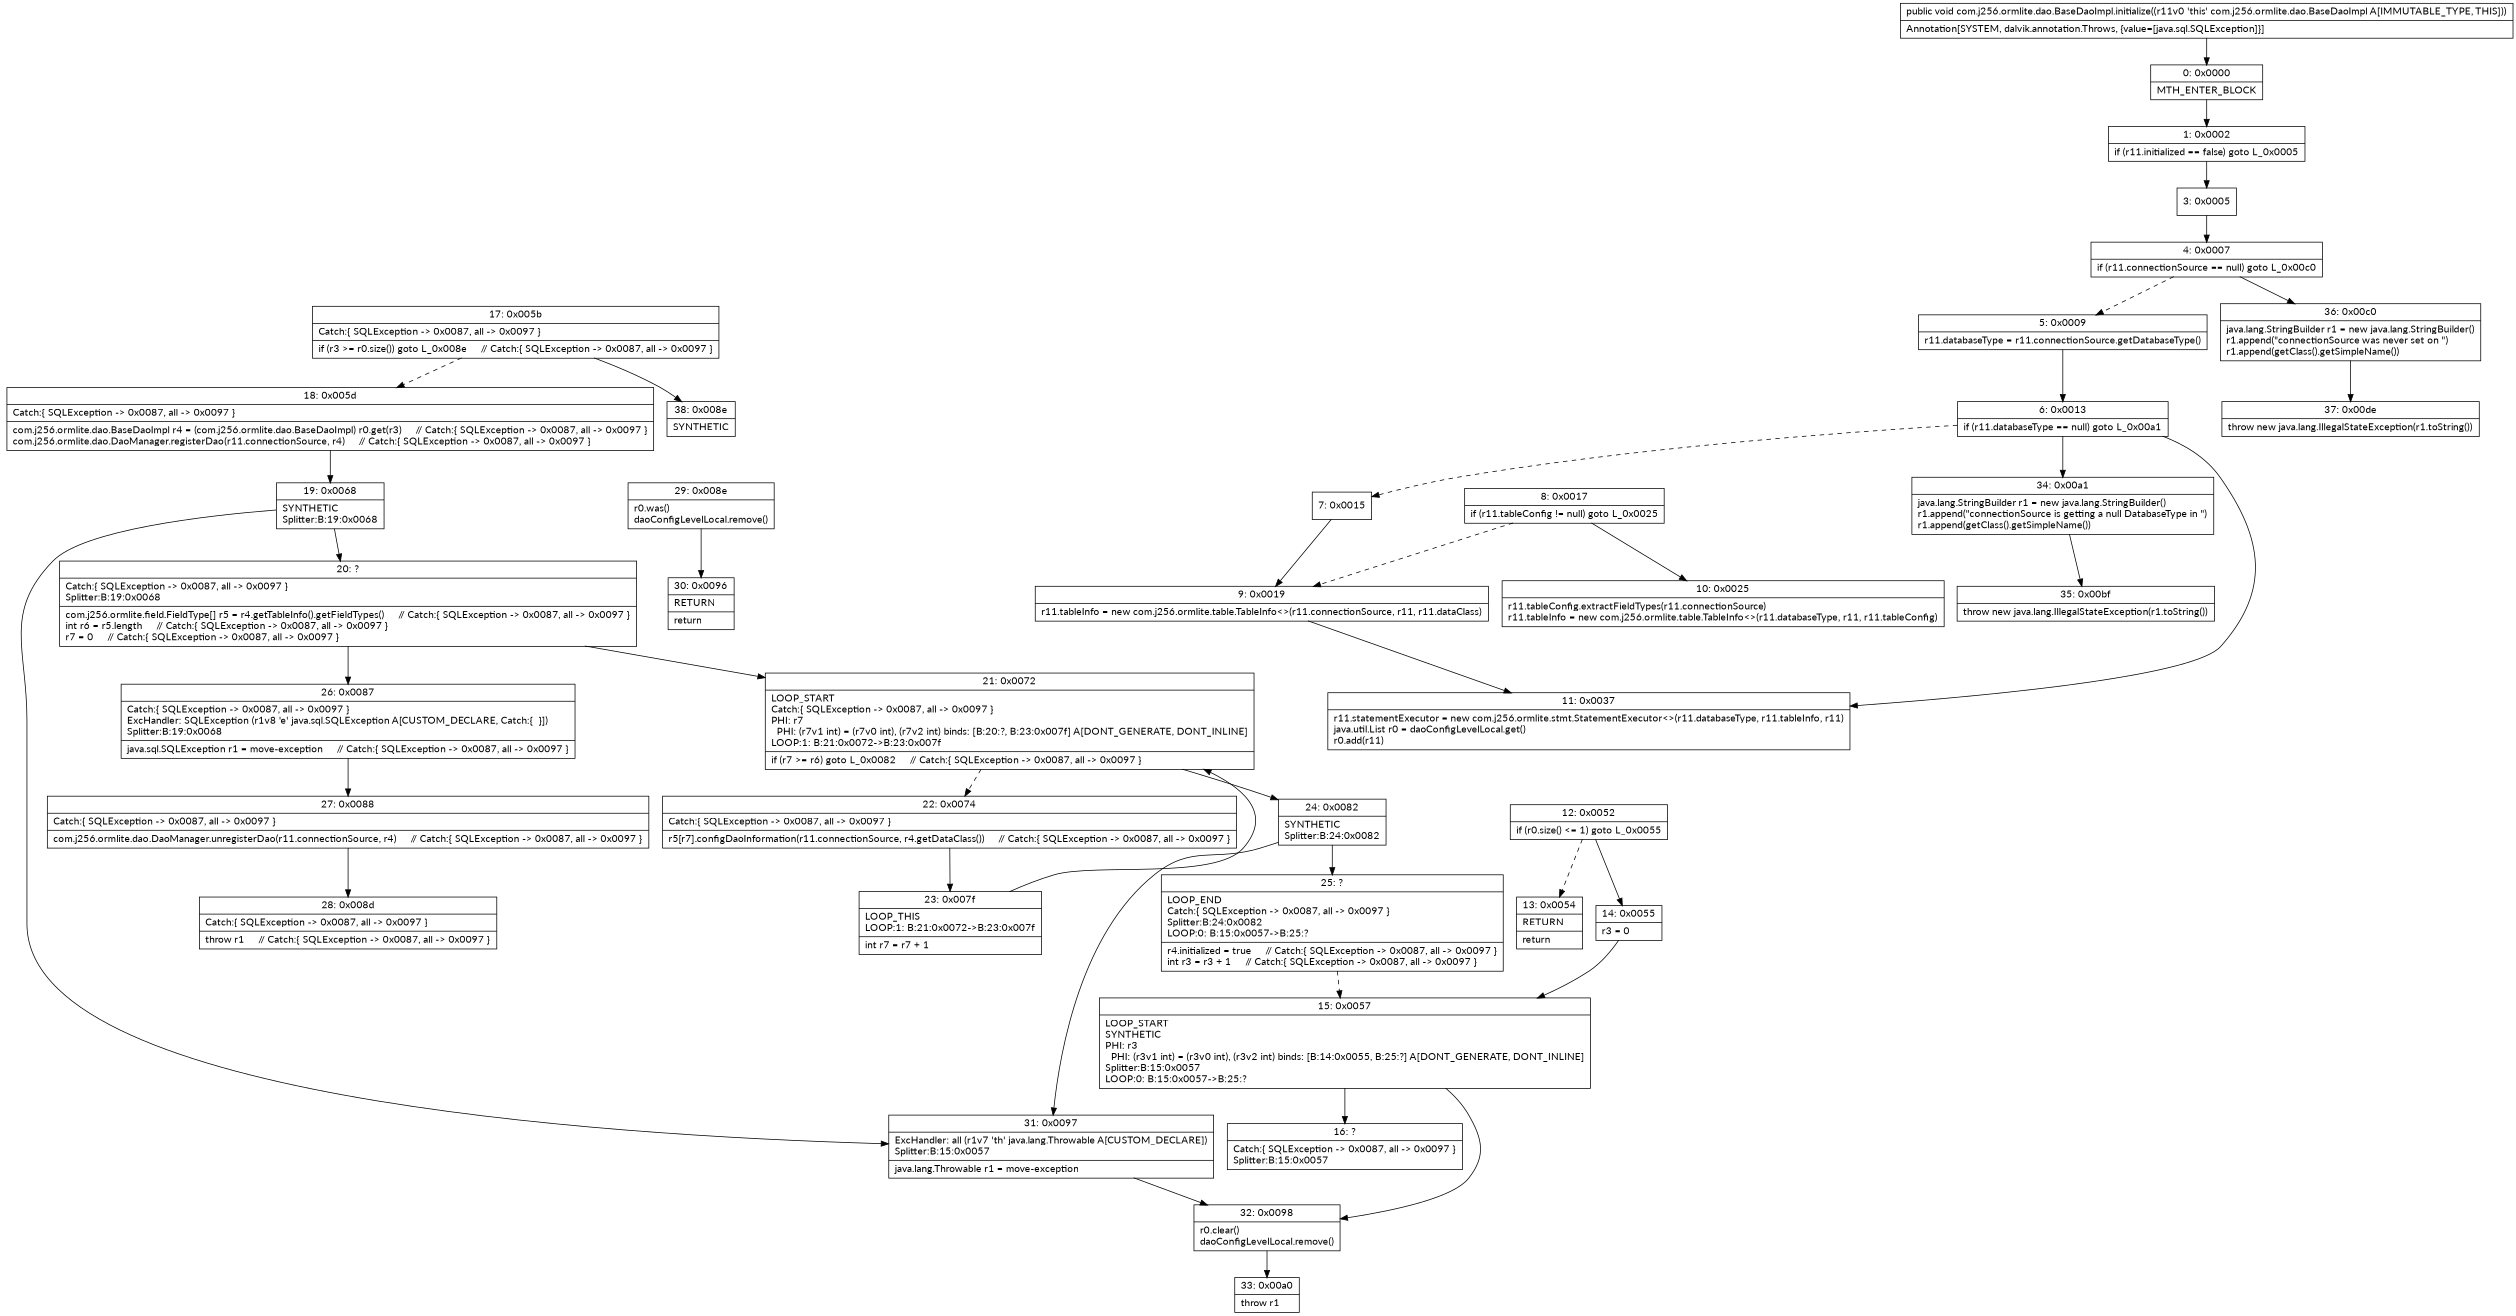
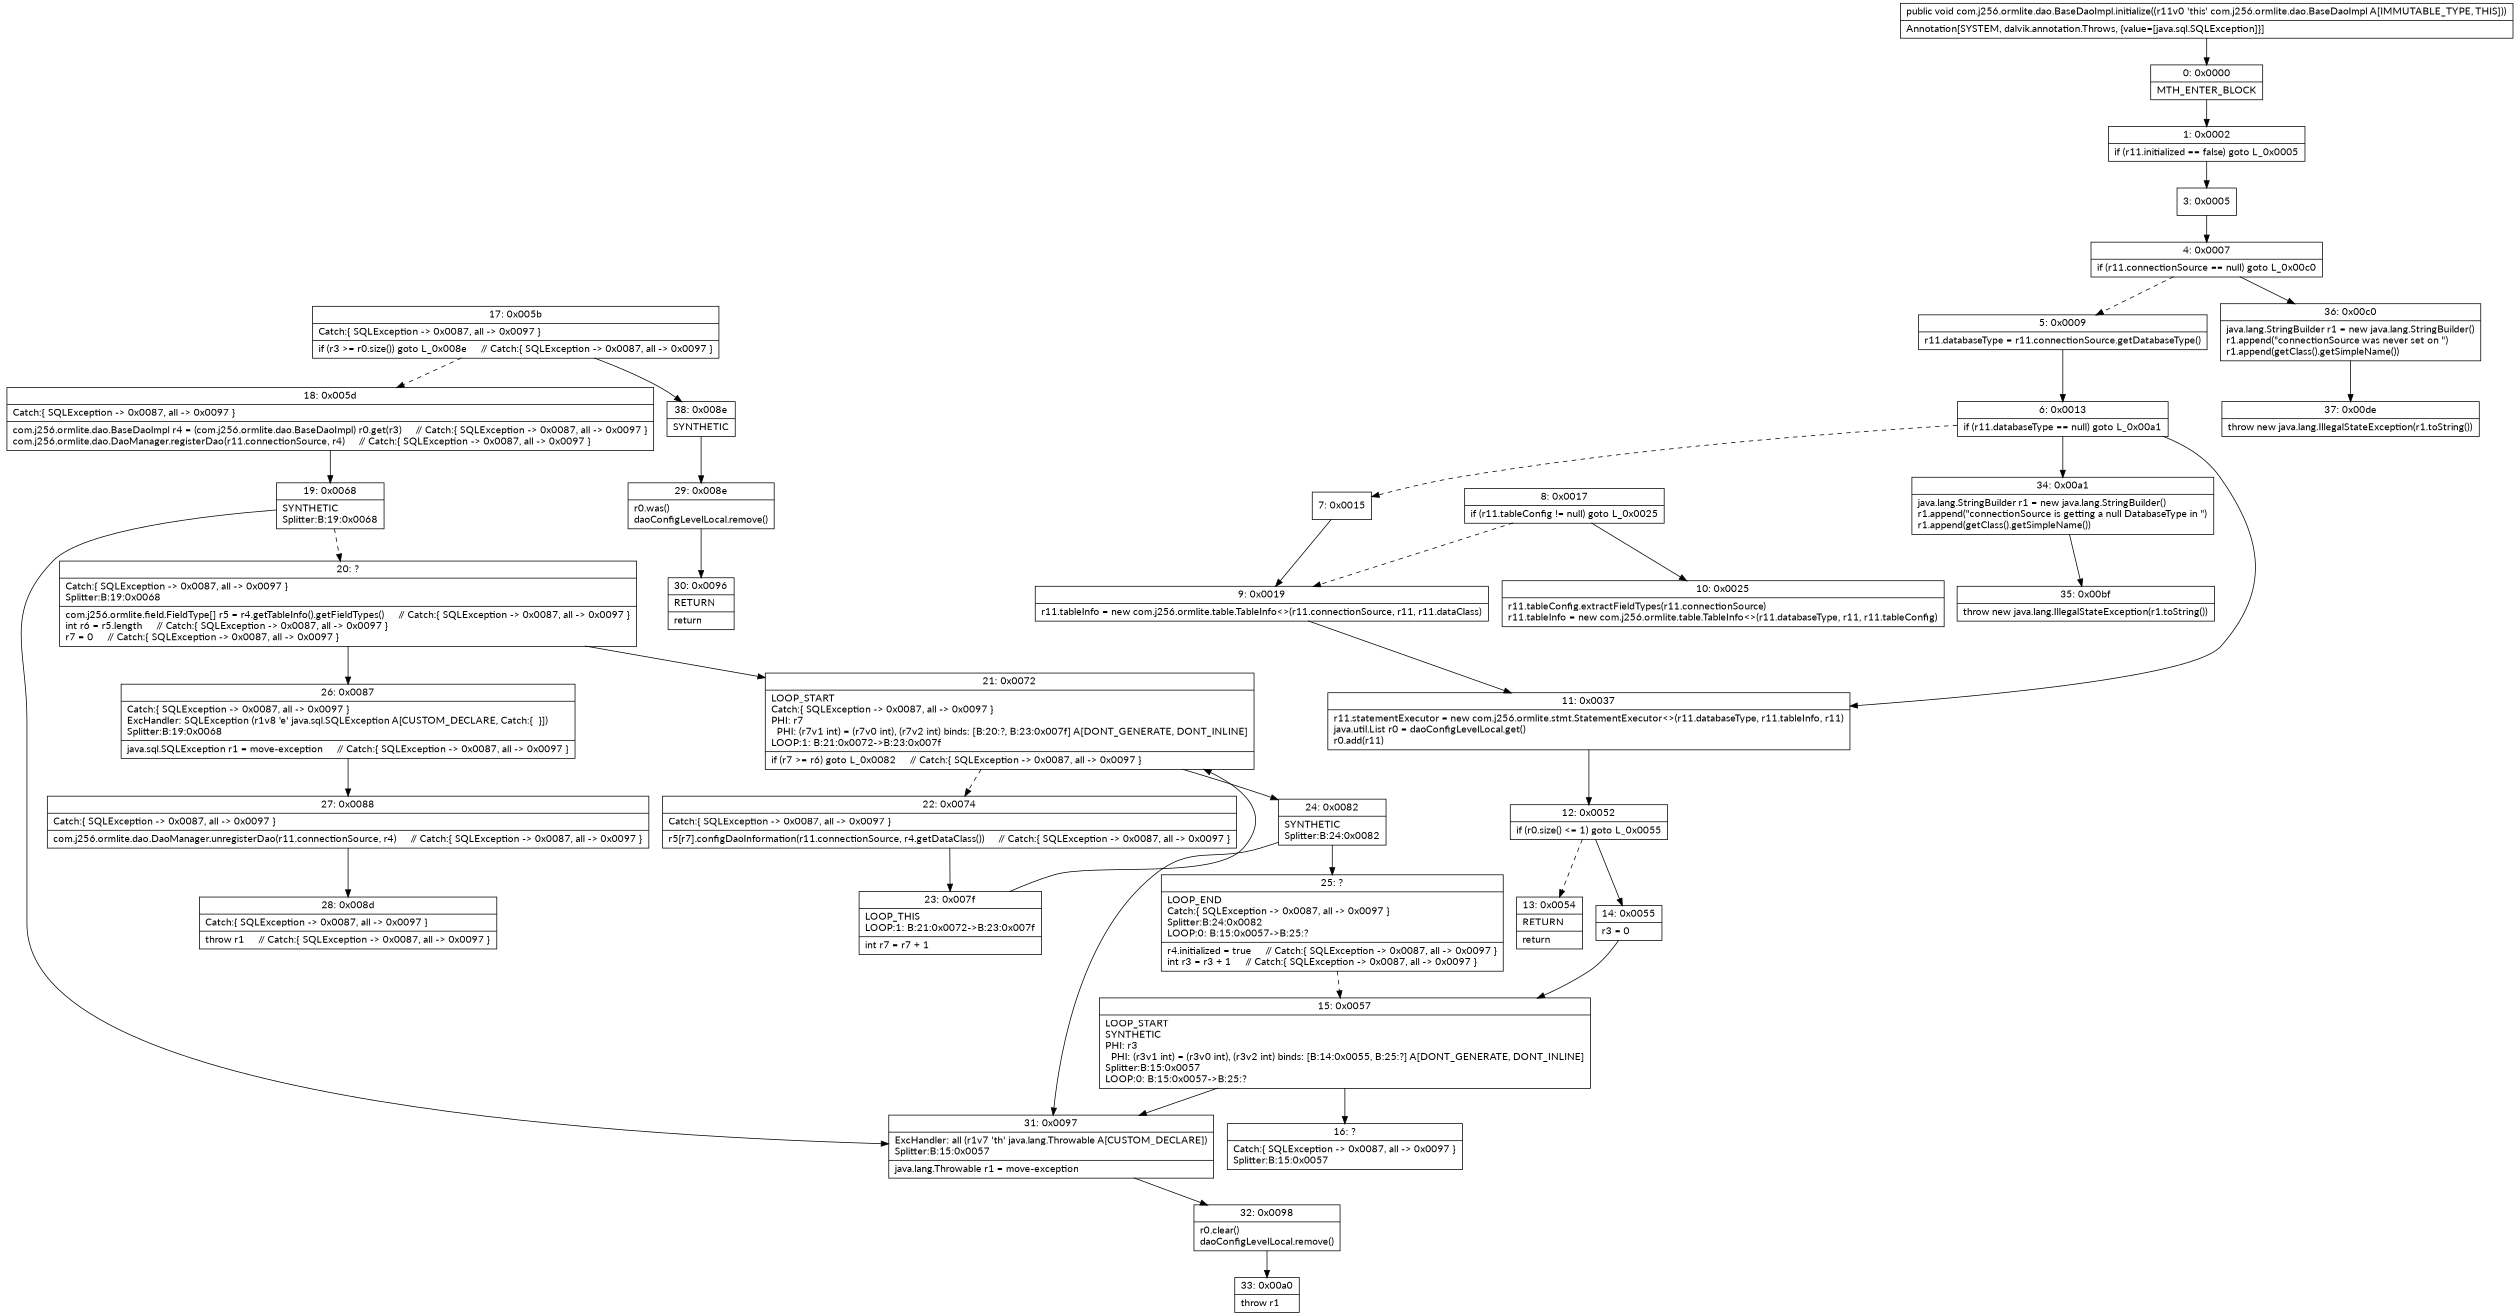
none -> (701, 456)
(337, 541) -> (337, 541)
none -> (1589, 774)
(1459, 1186) -> (1182, 1100)
